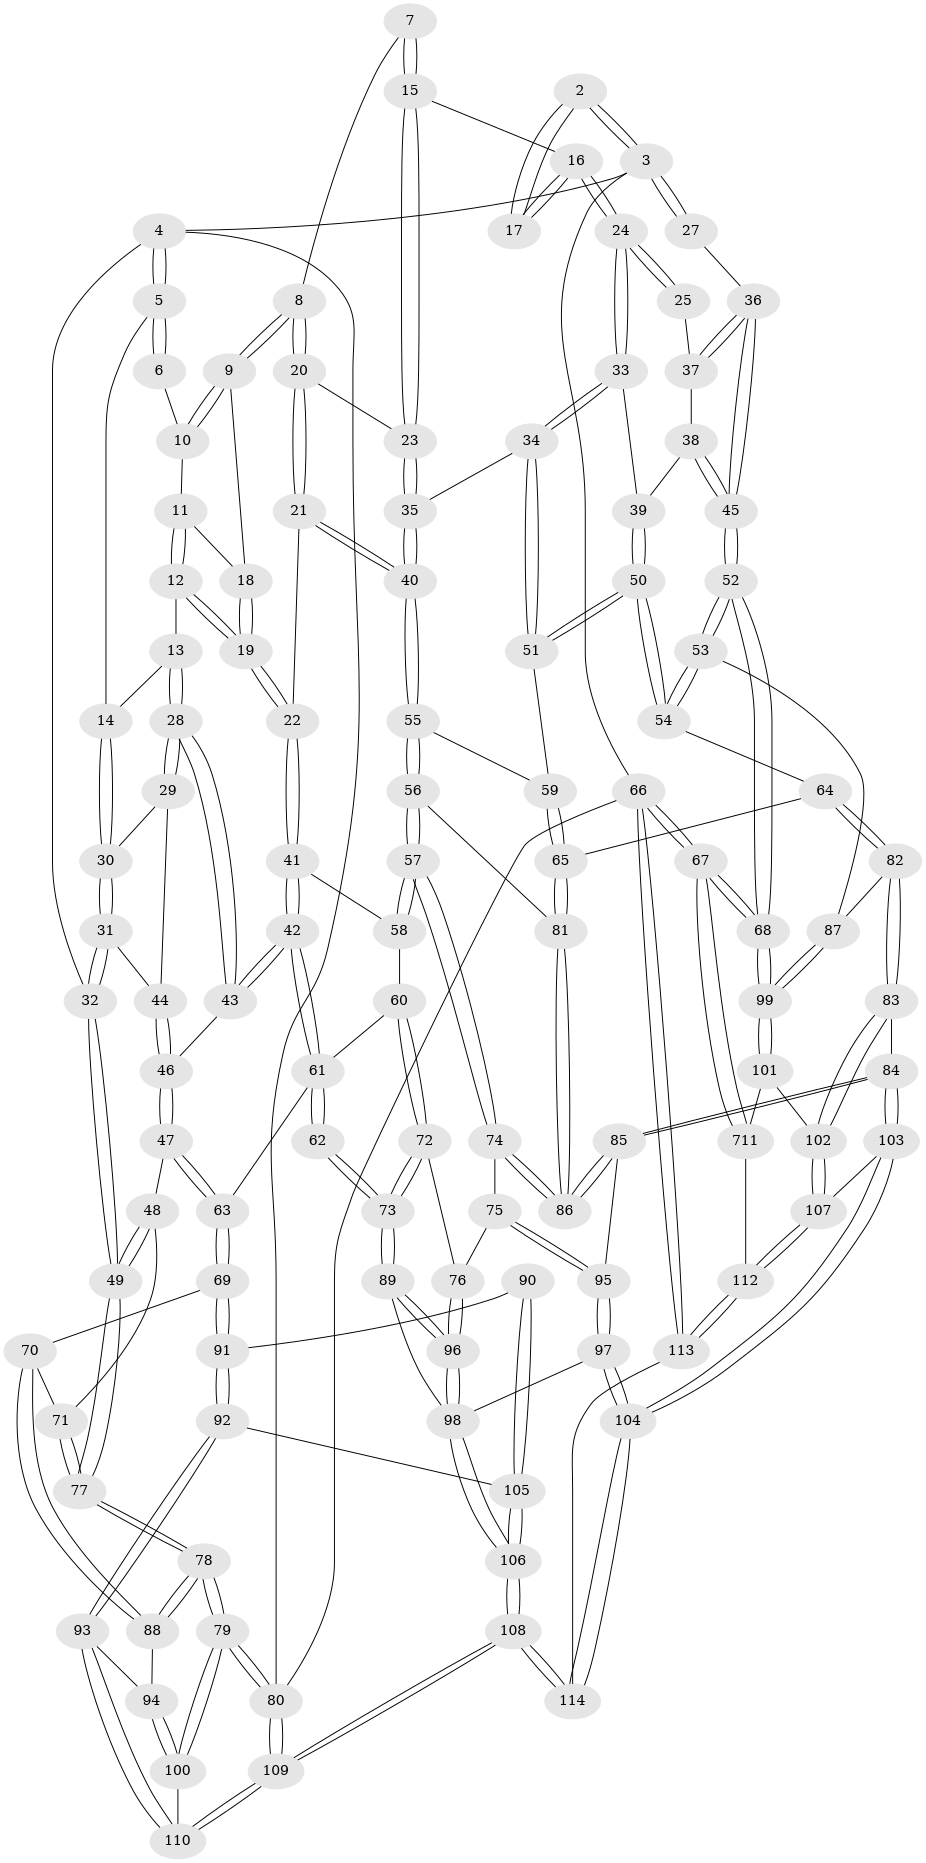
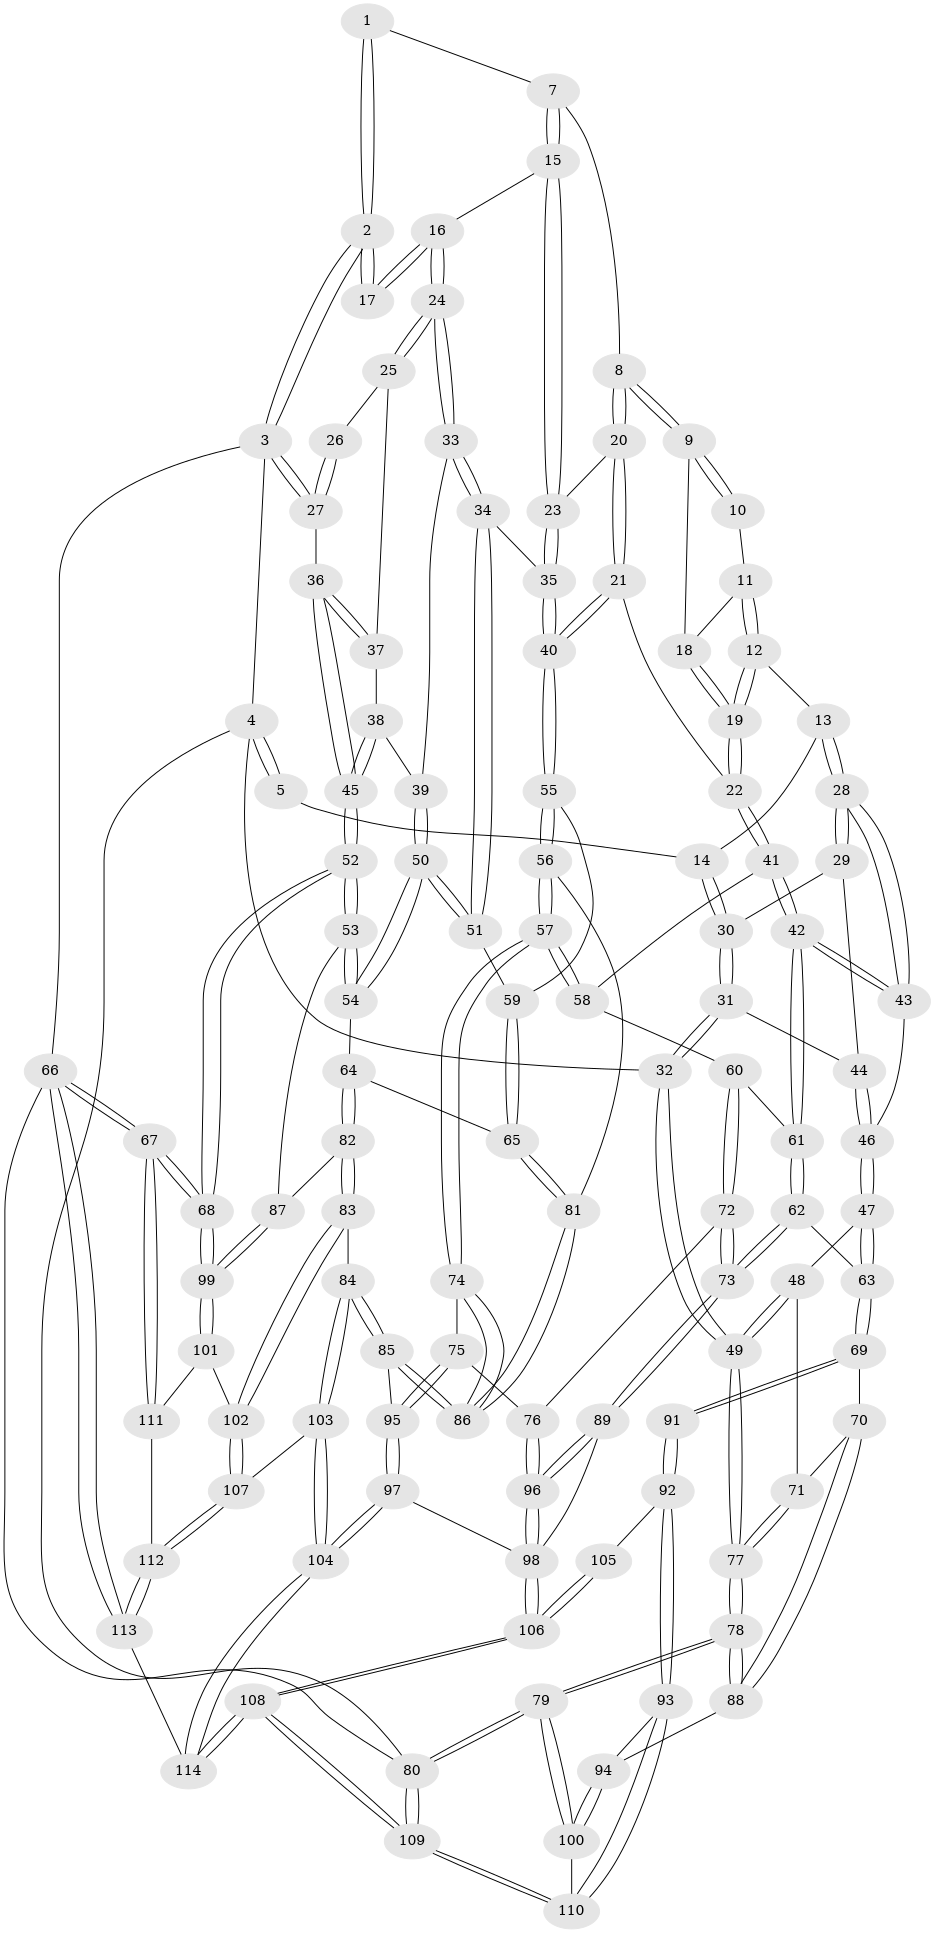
none -> (368, 21)
(159, 371) -> none
none -> (335, 441)
(746, 1141) -> (152, 1421)
(265, 1149) -> (828, 1242)
(528, 1281) -> none
